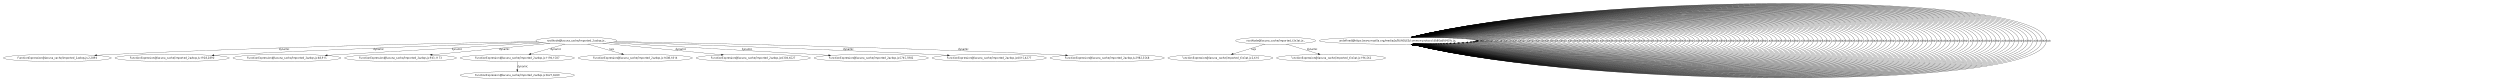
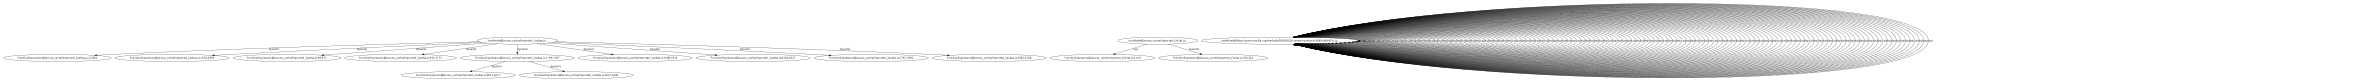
(781, 48) -> (489, 66)
(612, 49) -> (589, 49)
